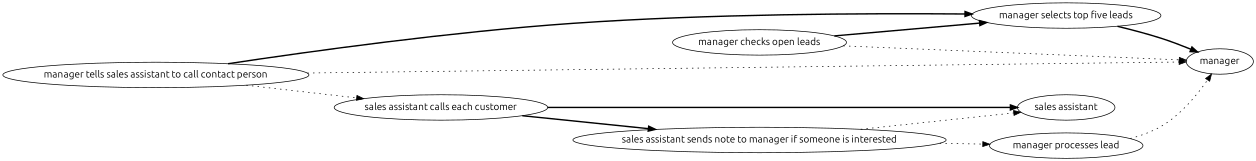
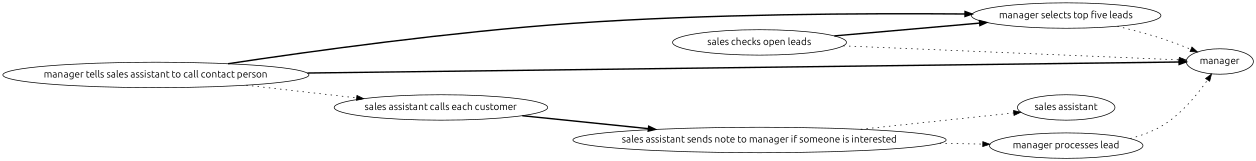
(1155, 36) -> (1155, 36)
(760, 42) -> (760, 42)
(743, 68) -> (743, 68)
(779, 107) -> none
